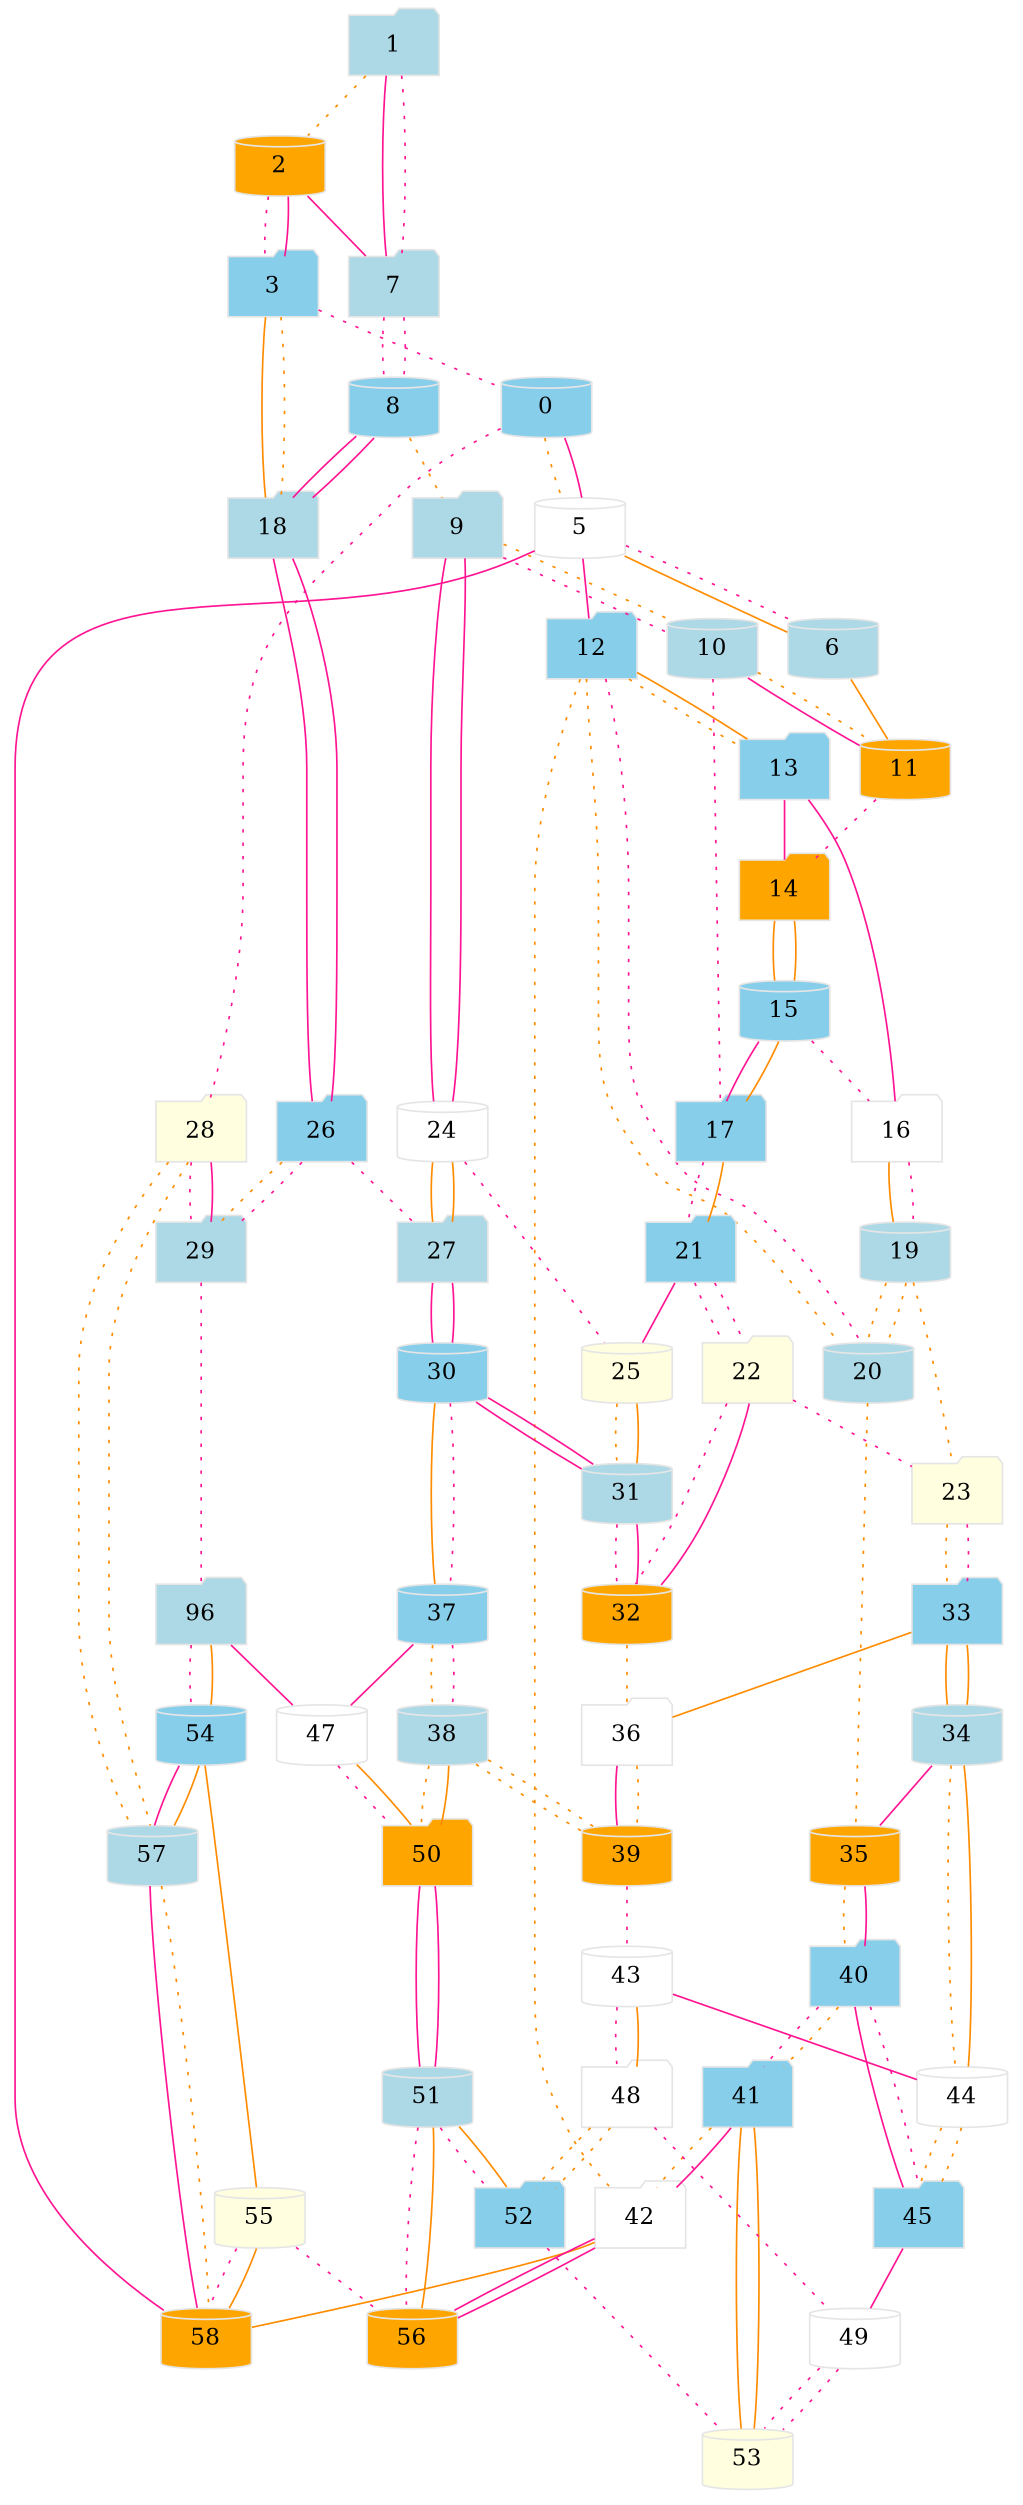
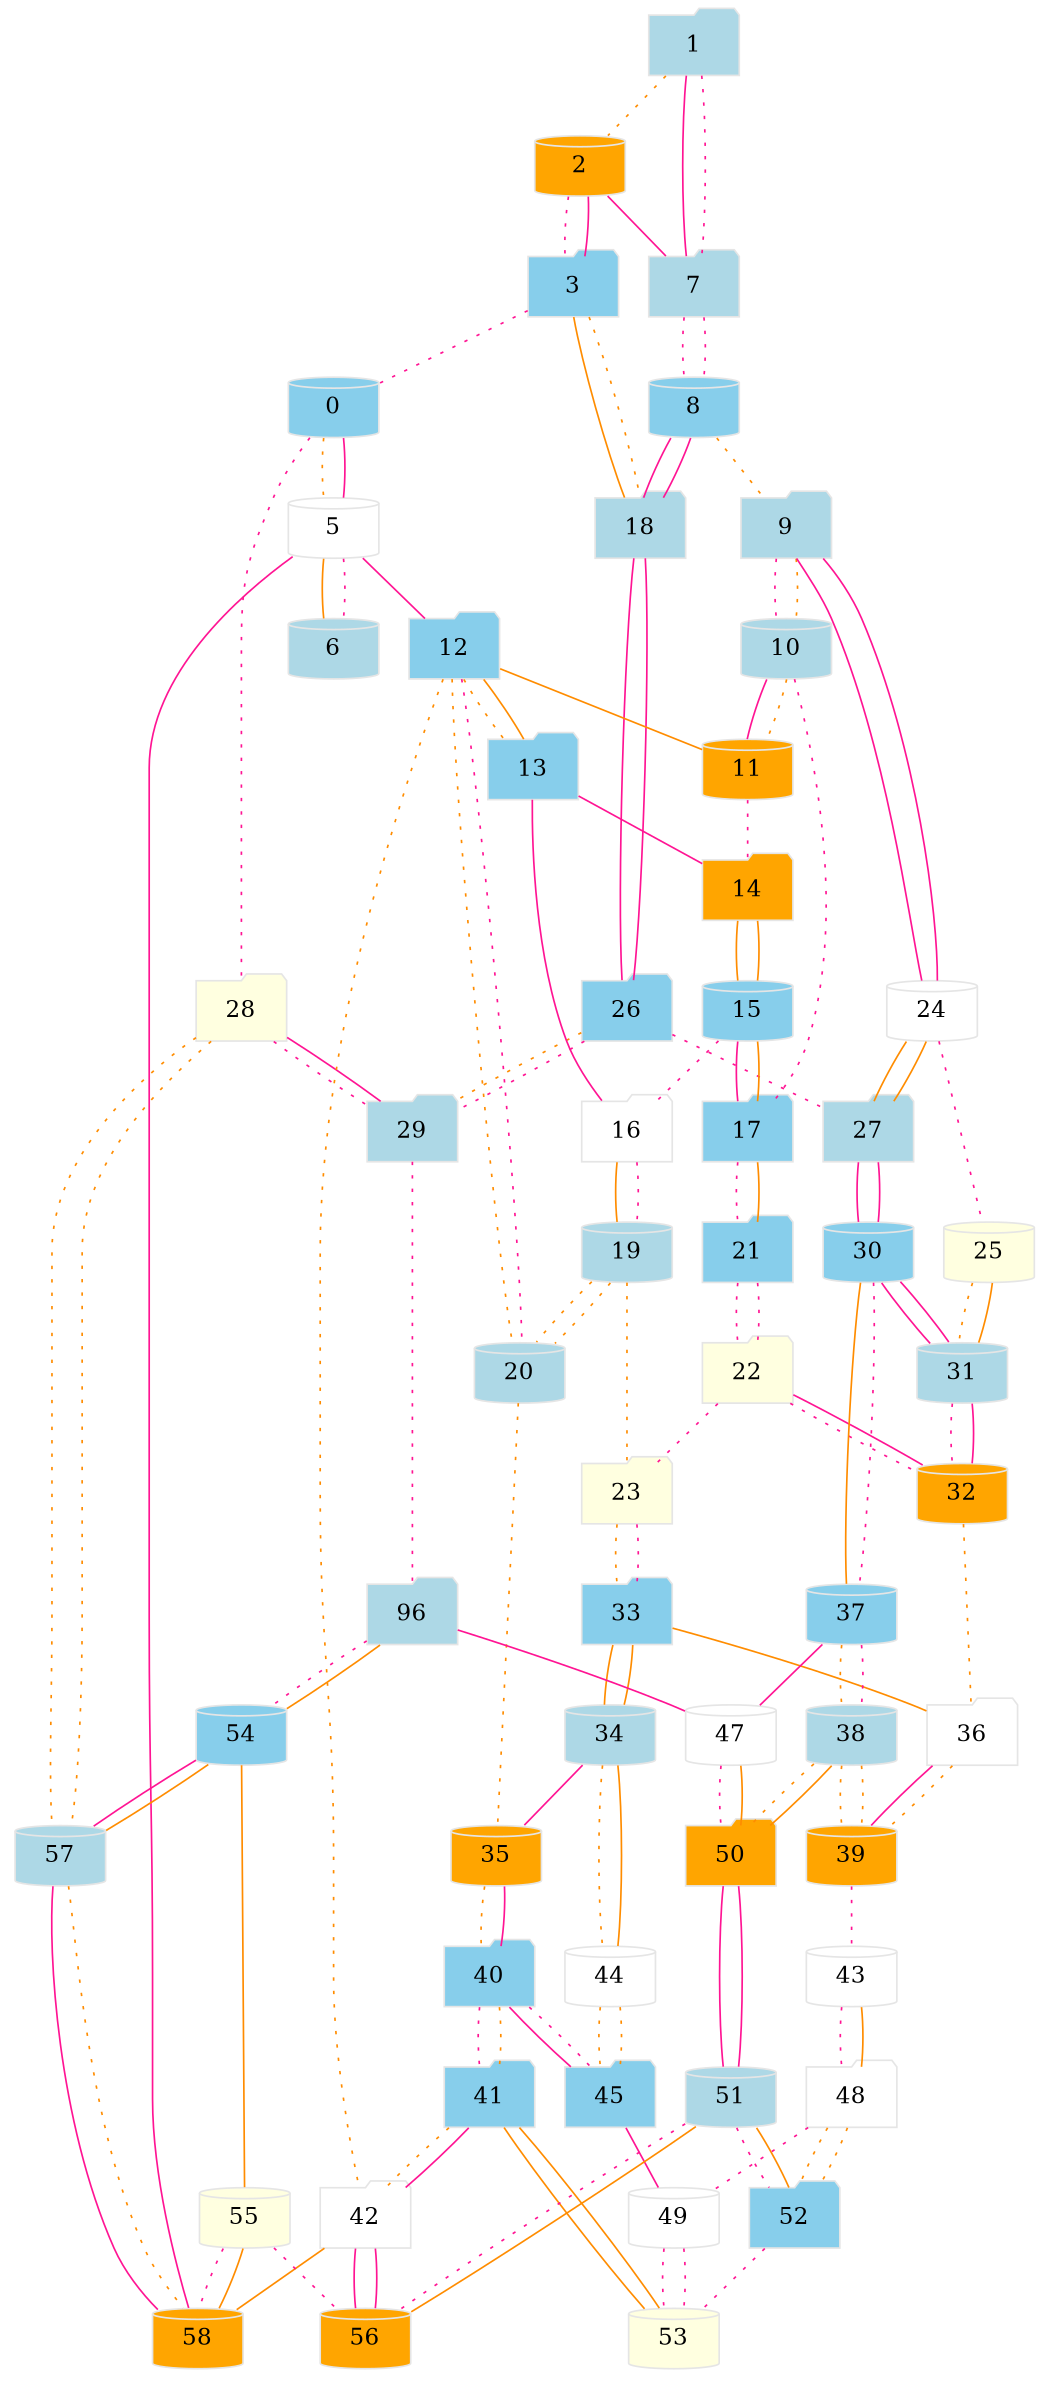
(869, 709) -> (601, 709)
(659, 1313) -> none
(777, 2031) -> none
